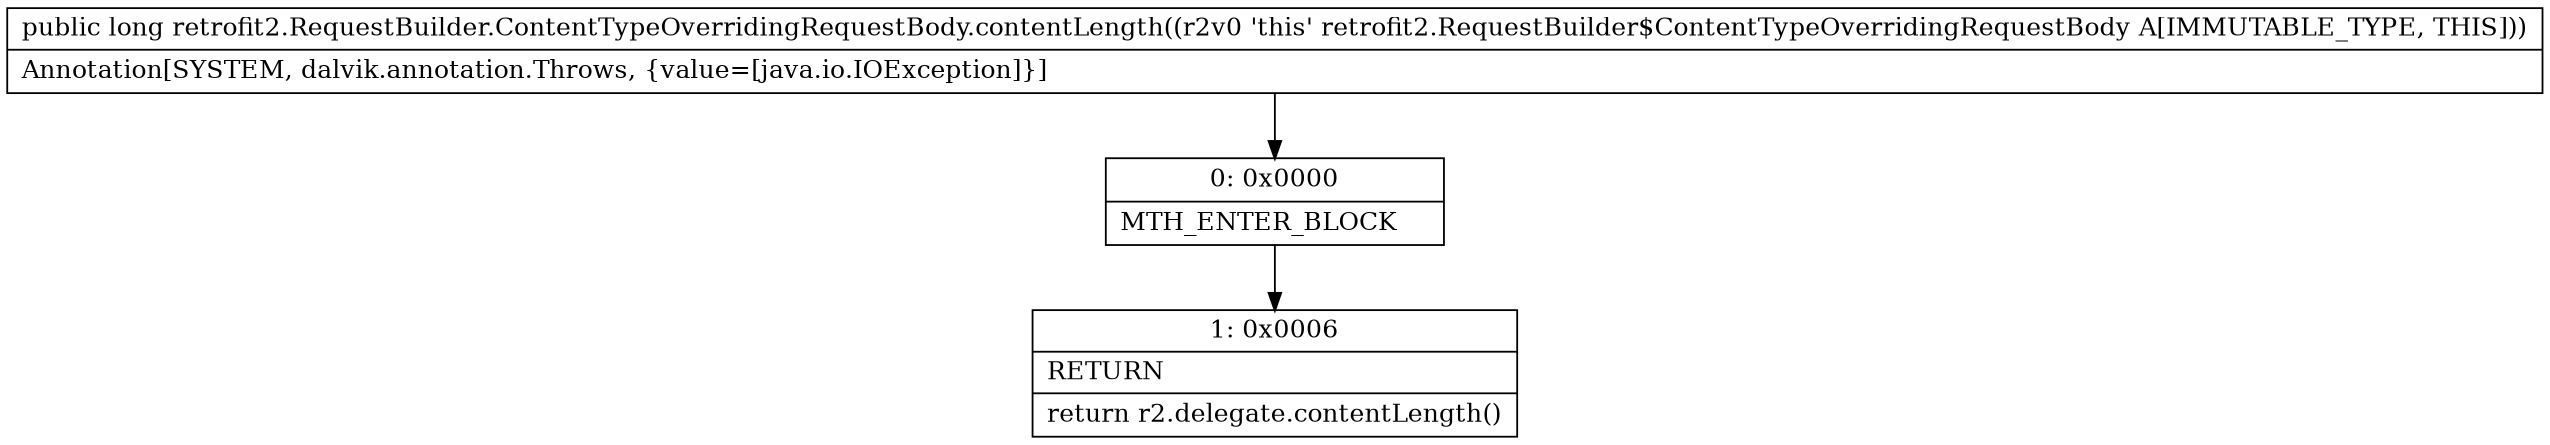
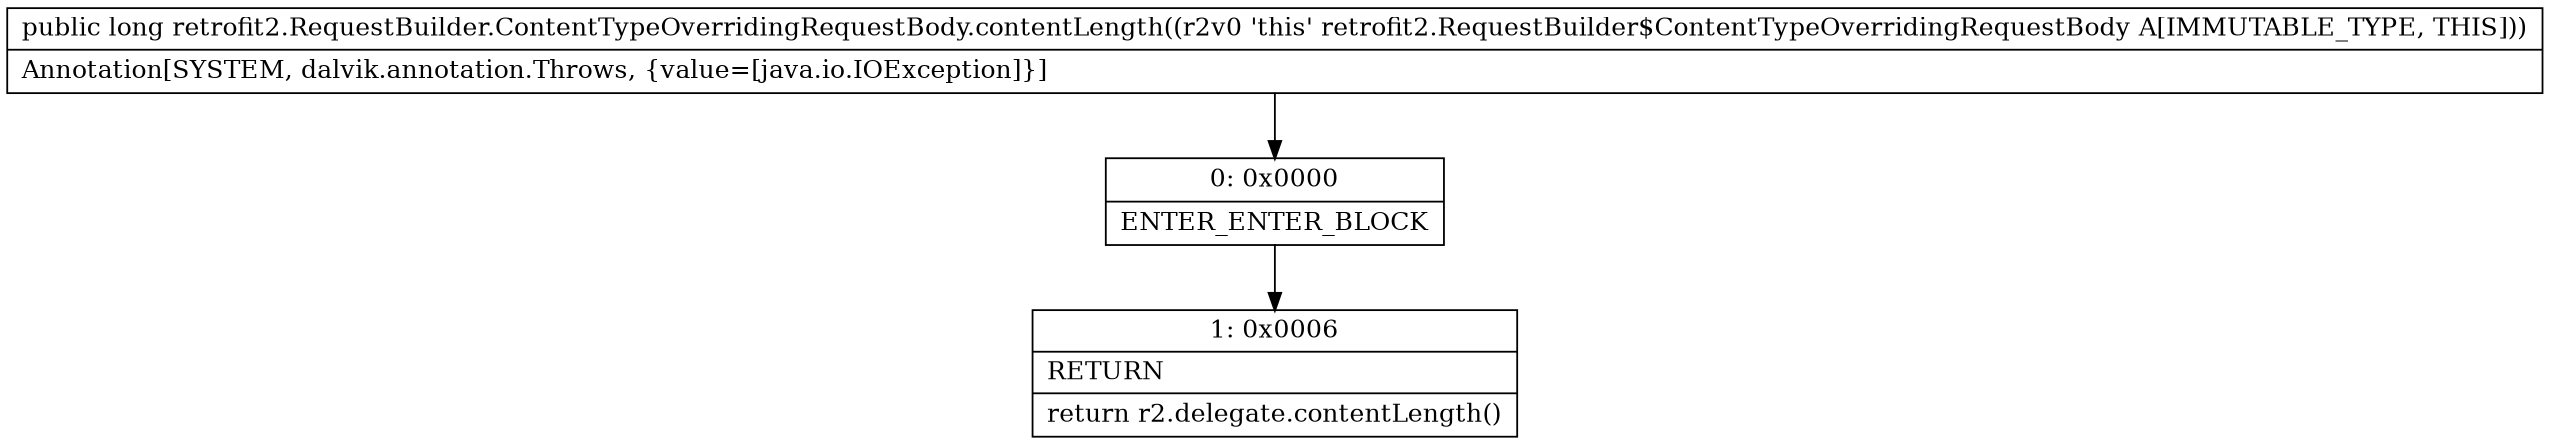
(1260, 222) -> (1275, 222)
